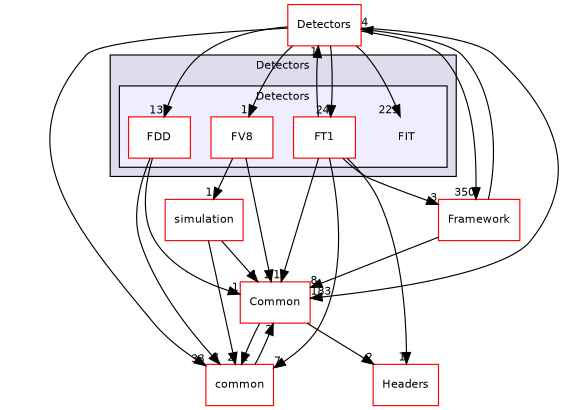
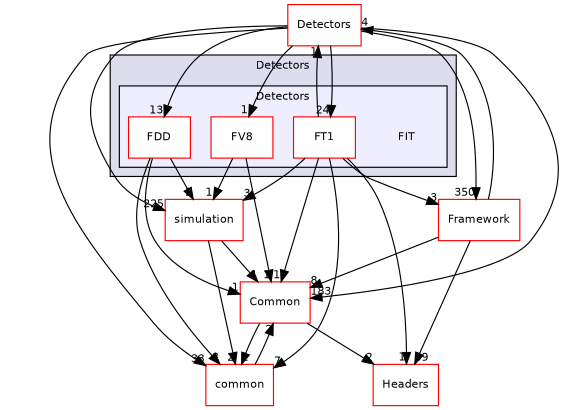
(379, 74) -> (103, 72)
none -> (179, 174)
none -> (273, 183)
none -> (445, 297)
